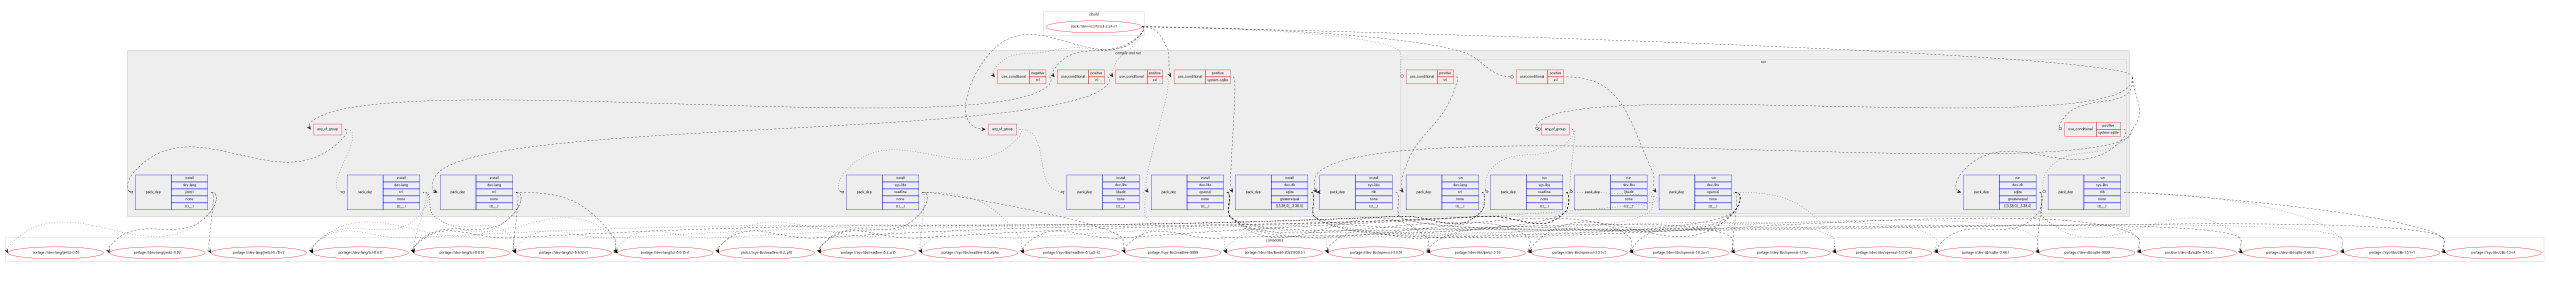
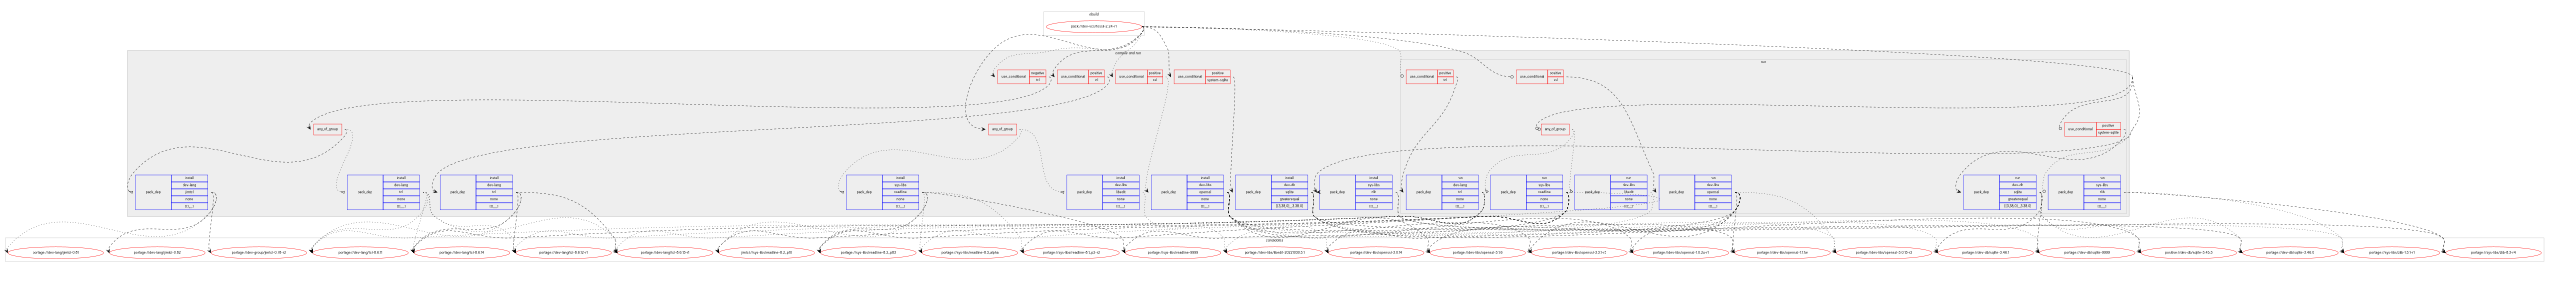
(259, 253) -> (259, 253)
(868, 253) -> (868, 253)
(1478, 253) -> (1478, 253)
(2494, 253) -> (2494, 253)
